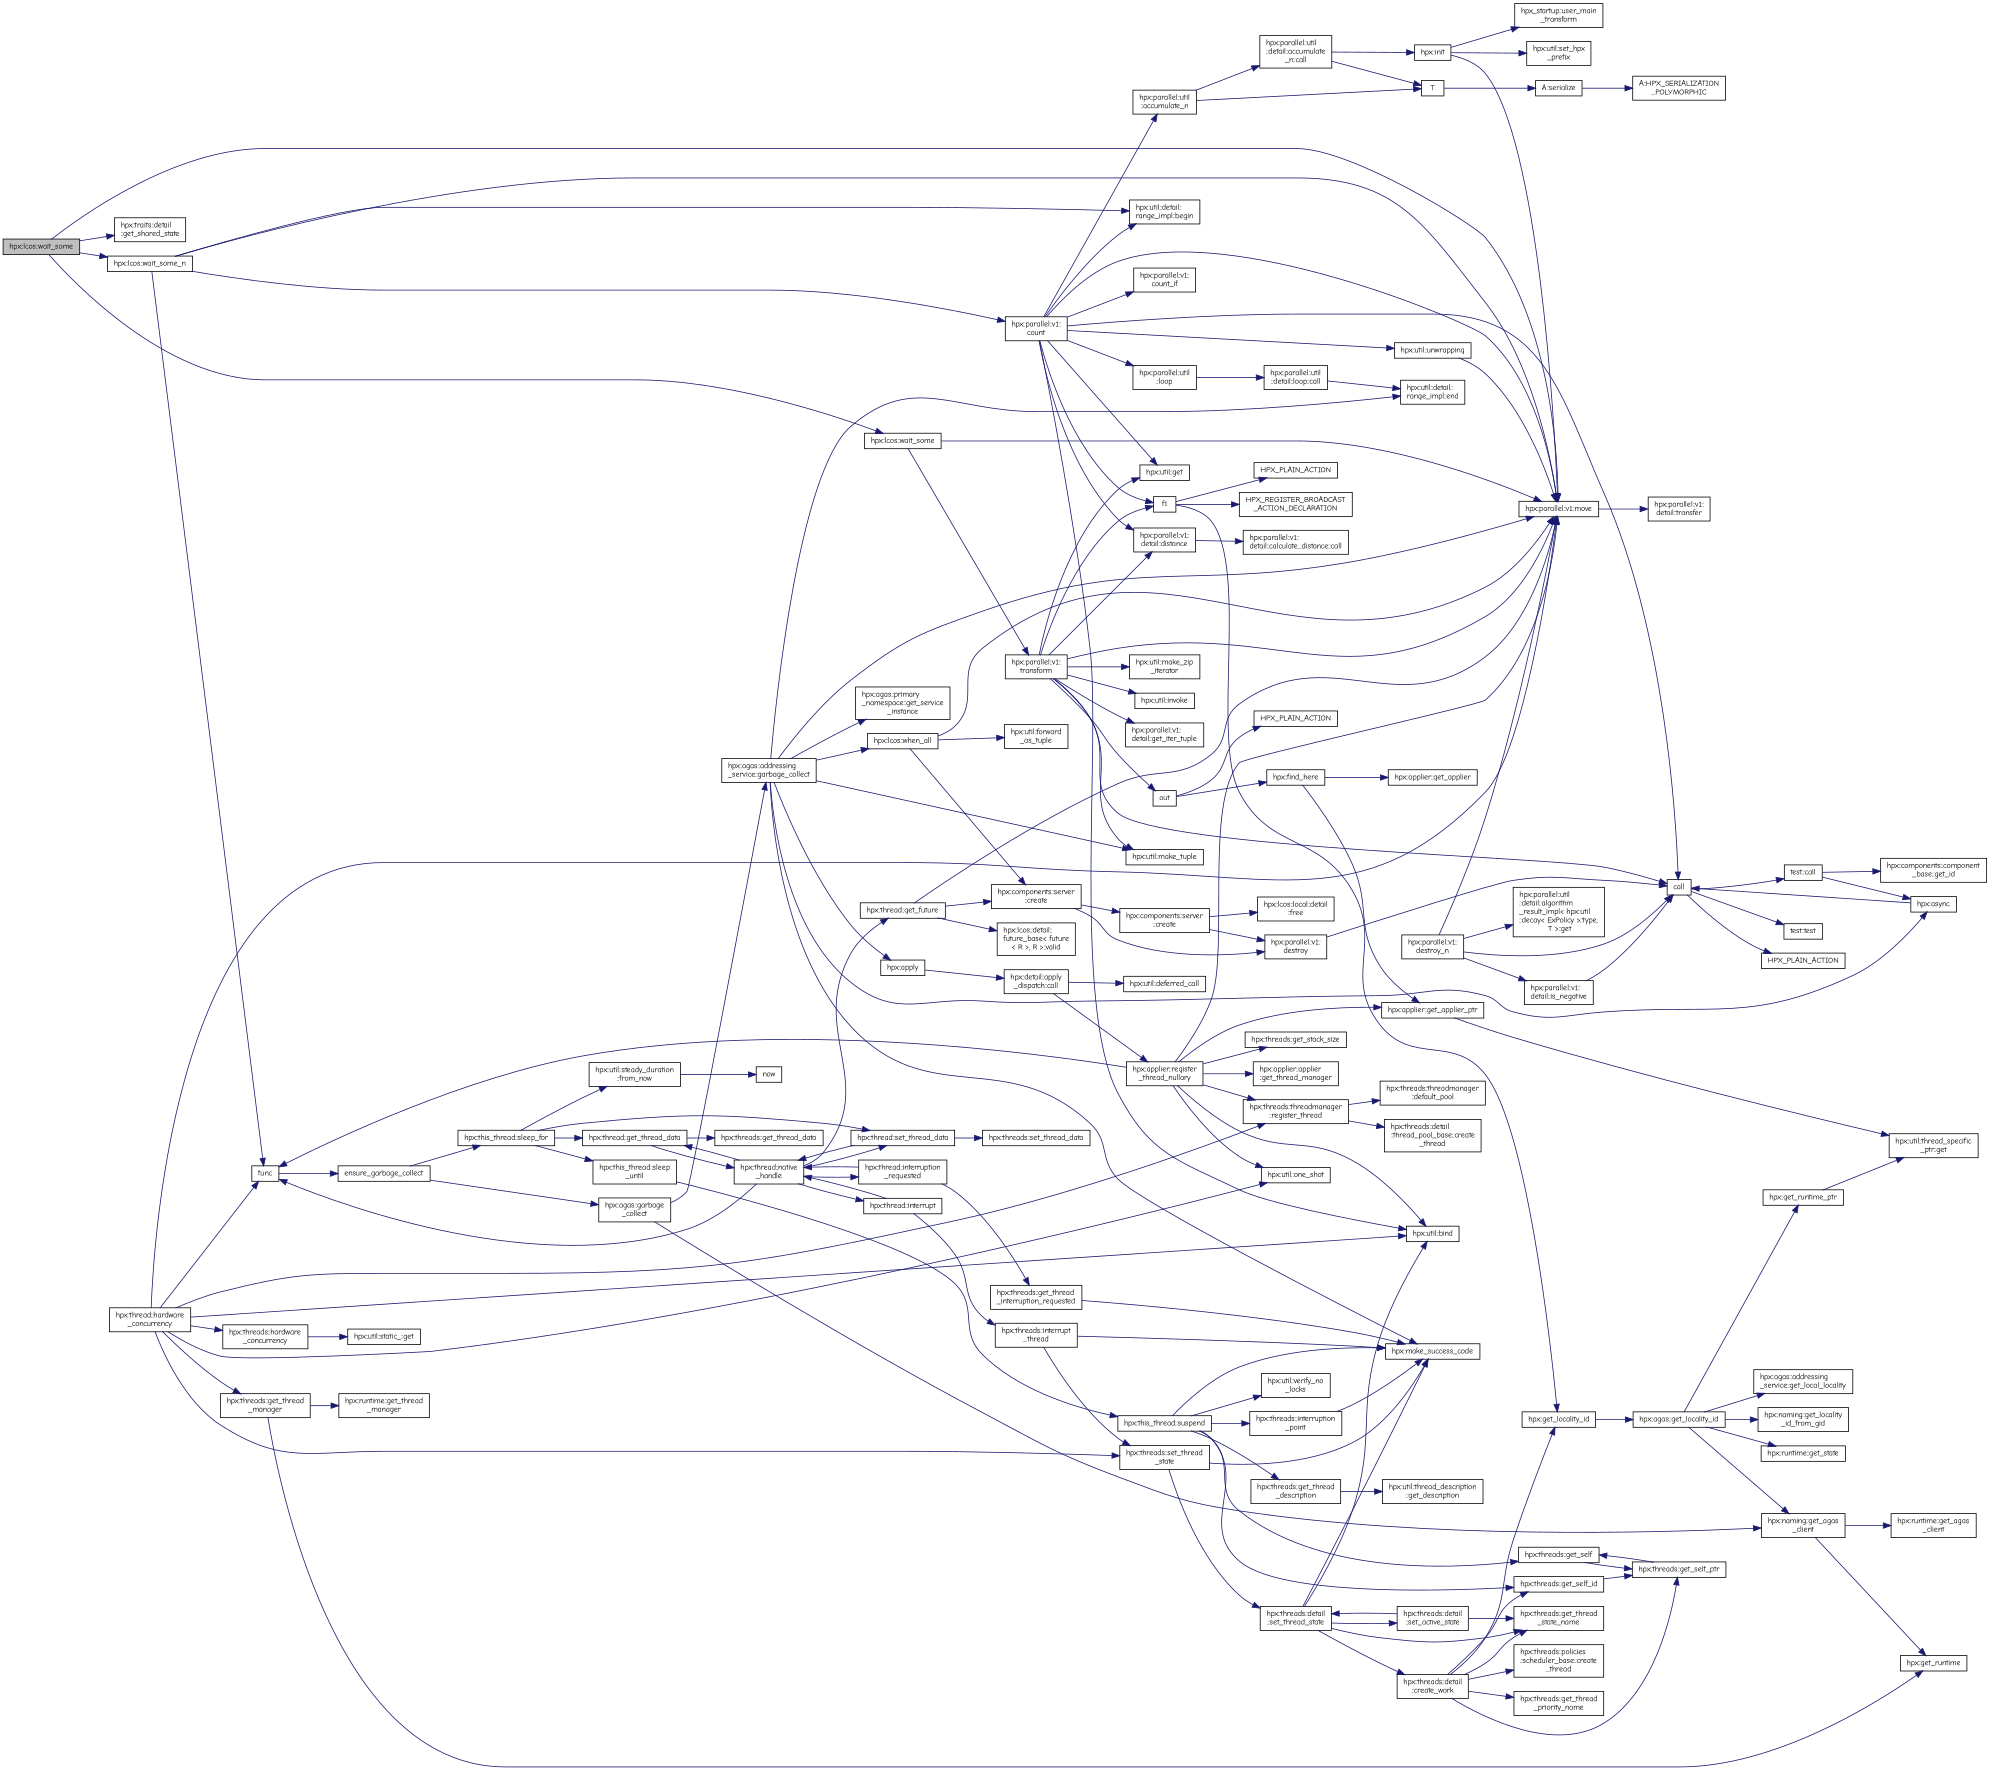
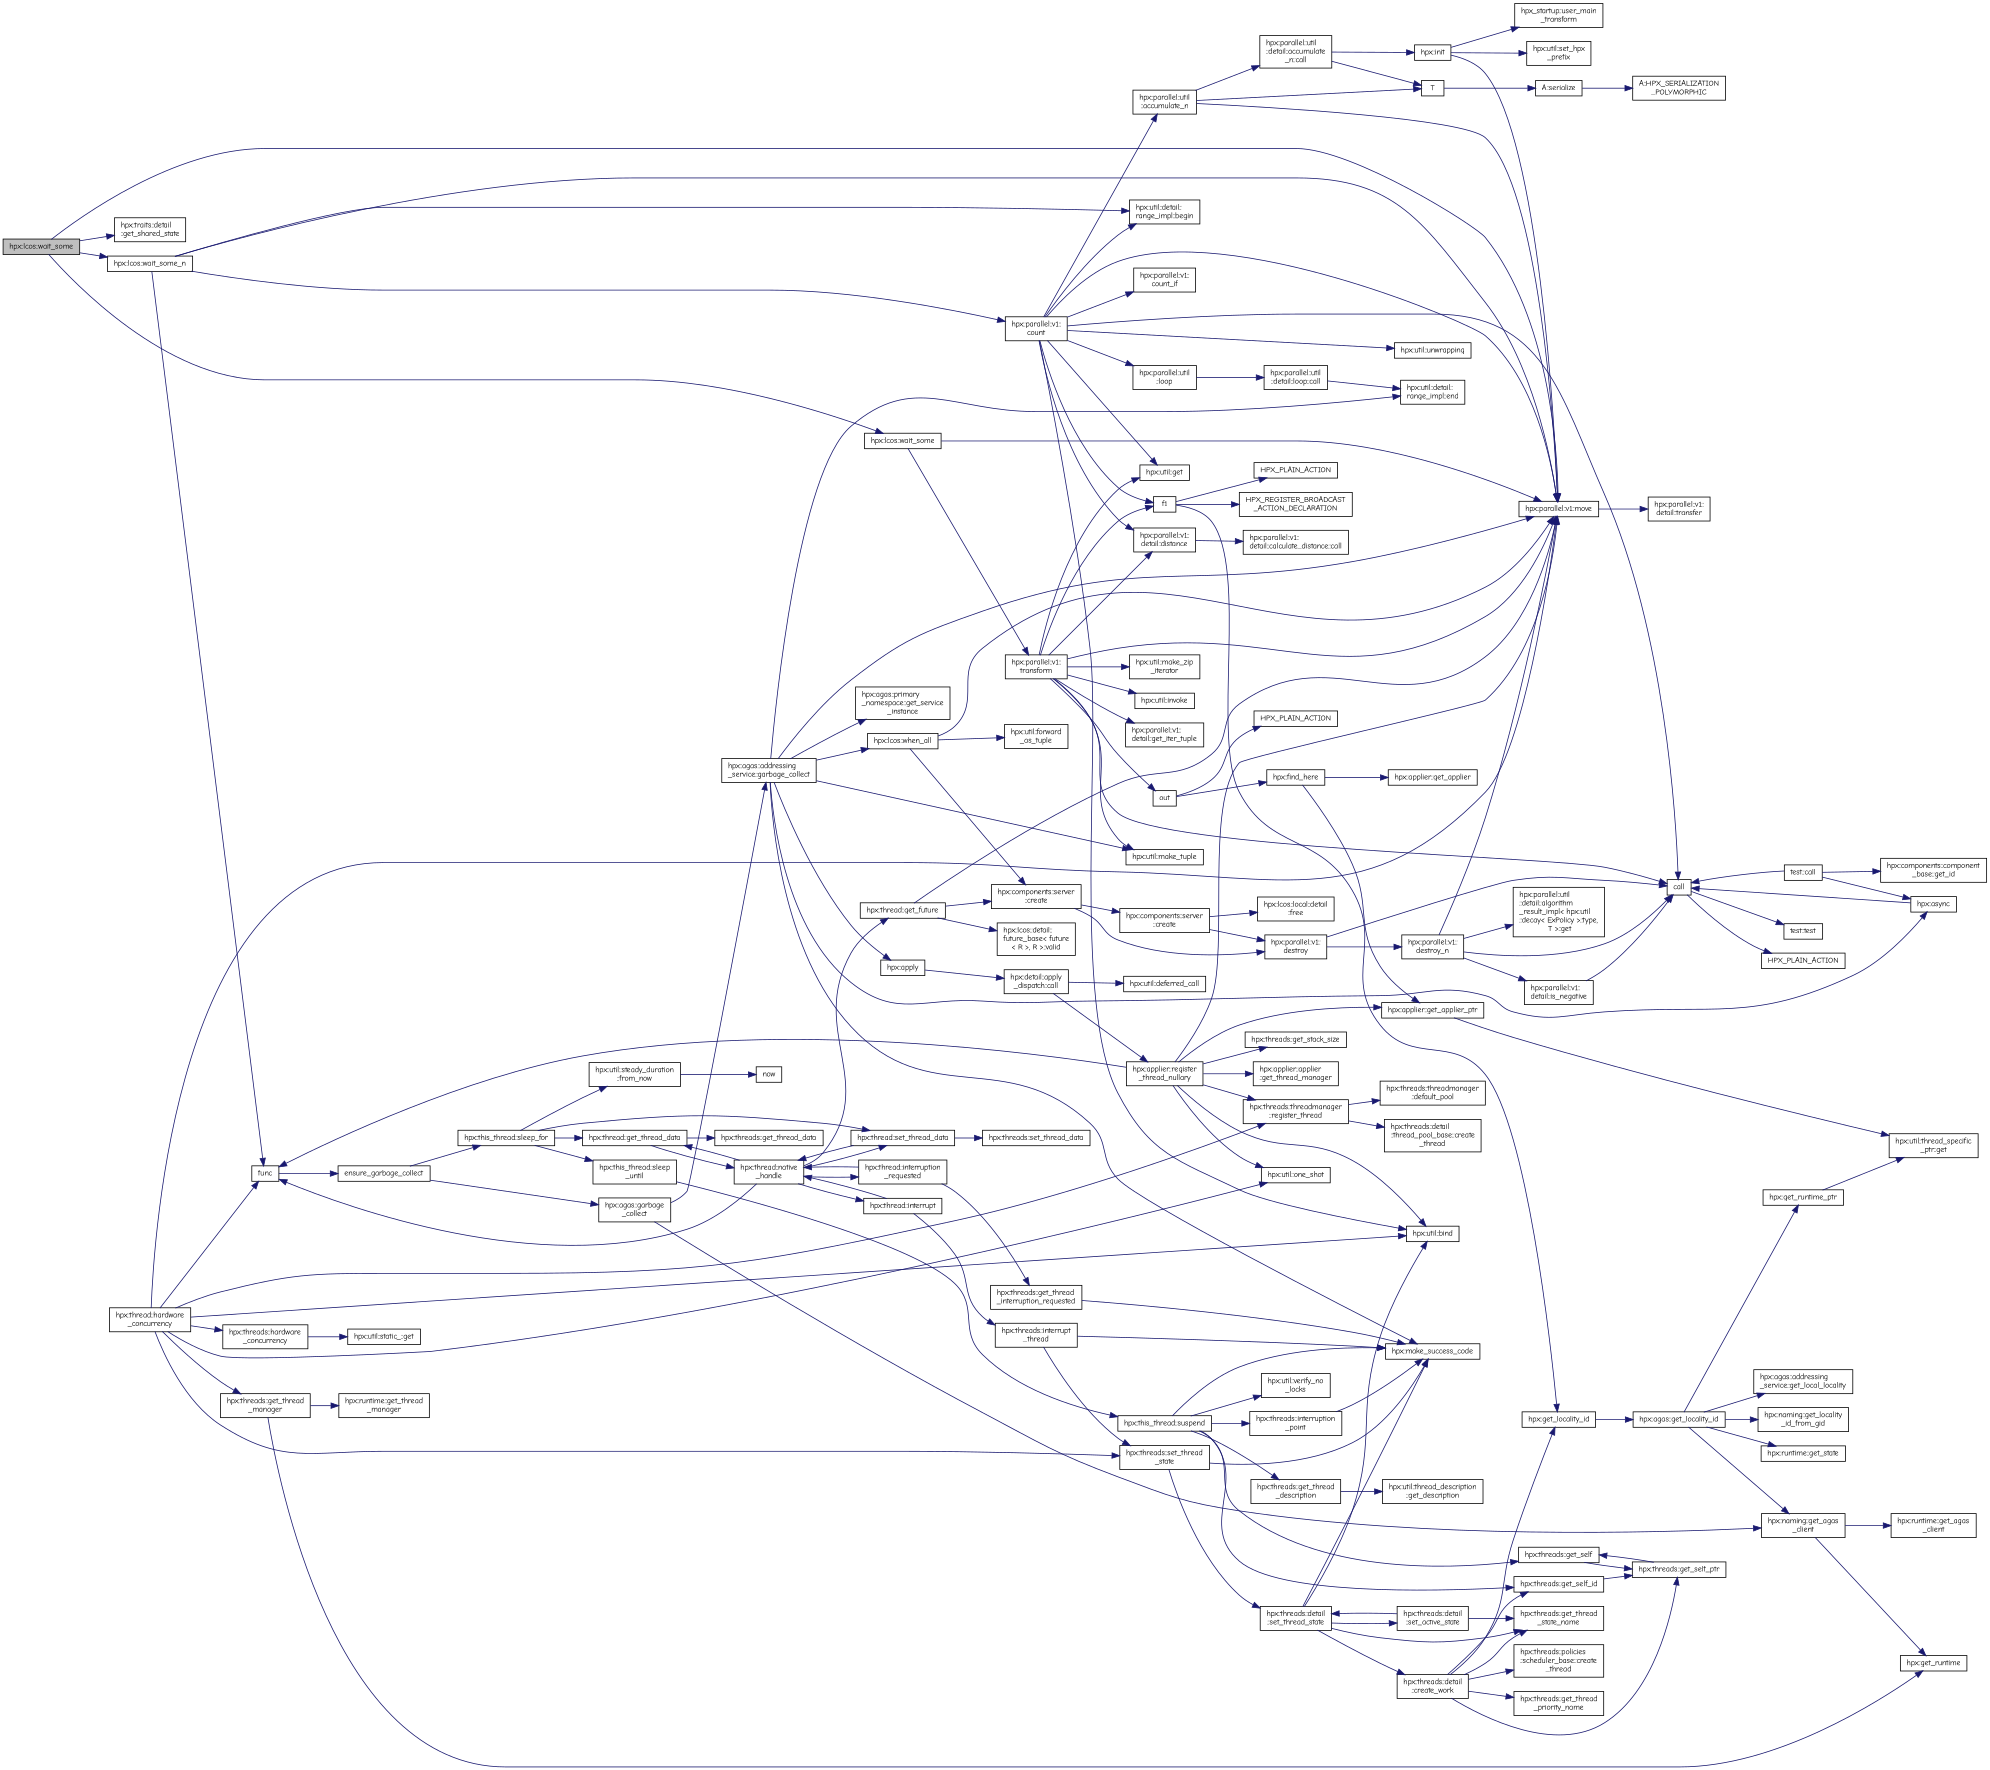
(1519, 416) -> (1506, 170)
(1734, 886) -> (1741, 875)
none -> (1359, 947)
